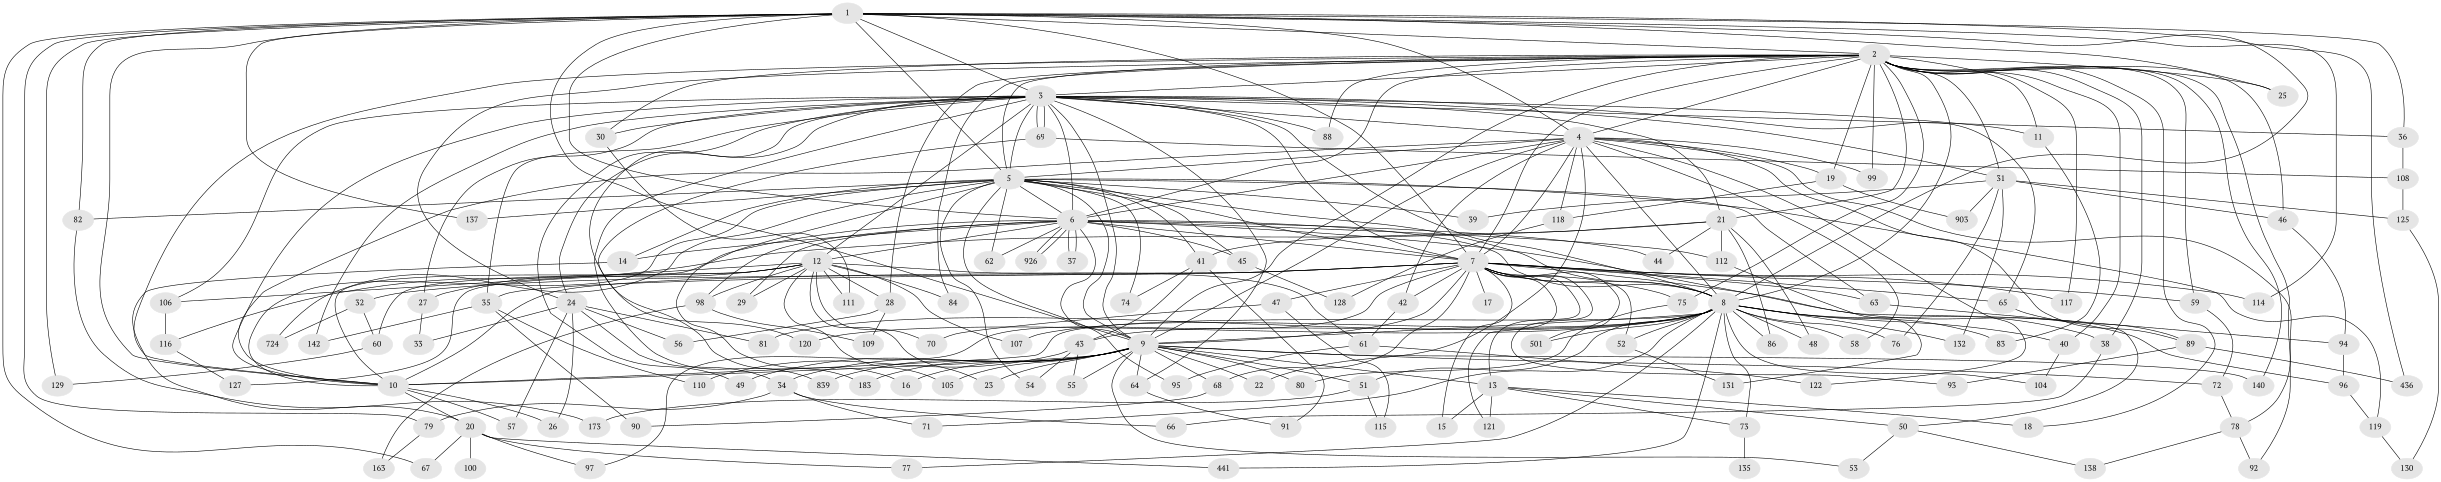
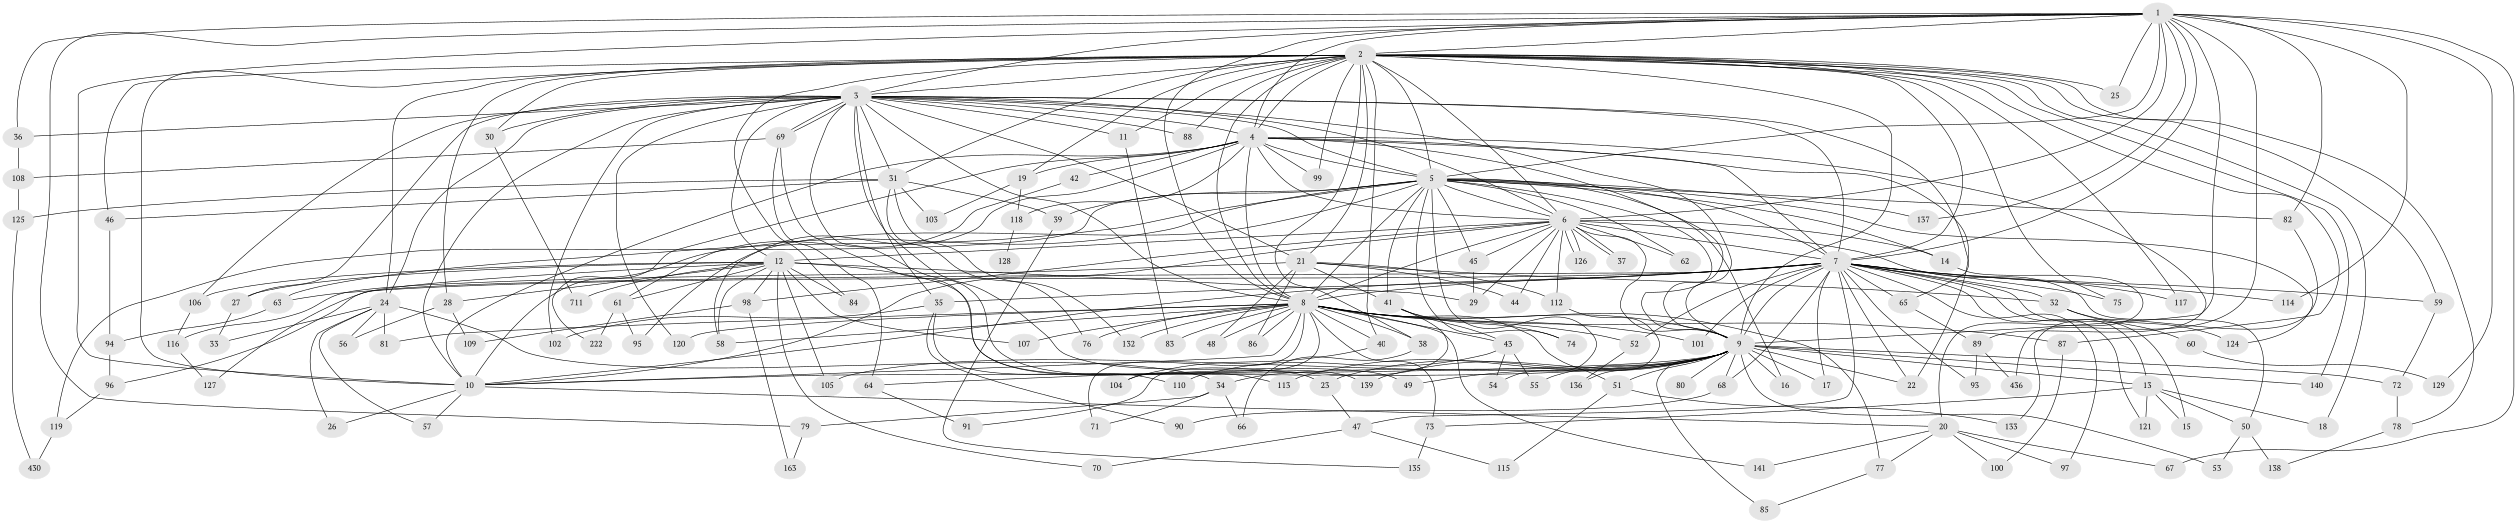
(1226, 202) -> (824, 255)
(1962, 220) -> (931, 220)
(1031, 262) -> (1581, 262)
(578, 276) -> (728, 291)
none -> (1660, 281)
(1291, 282) -> (1474, 282)
(1438, 282) -> (1868, 320)
(849, 303) -> (577, 303)
(273, 344) -> (2233, 344)
(314, 344) -> (555, 344)
(1536, 344) -> (1698, 344)
none -> (2063, 344)
none -> (1783, 365)
(1508, 366) -> none
(823, 386) -> (1367, 386)
(865, 386) -> (1284, 386)
(1728, 386) -> (1576, 386)
(1816, 386) -> (596, 344)
none -> (1341, 407)
(595, 427) -> (2011, 427)
none -> (1054, 452)
(1224, 469) -> (1759, 469)
(2254, 469) -> none
(2407, 469) -> (34, 469)
none -> (1765, 510)
